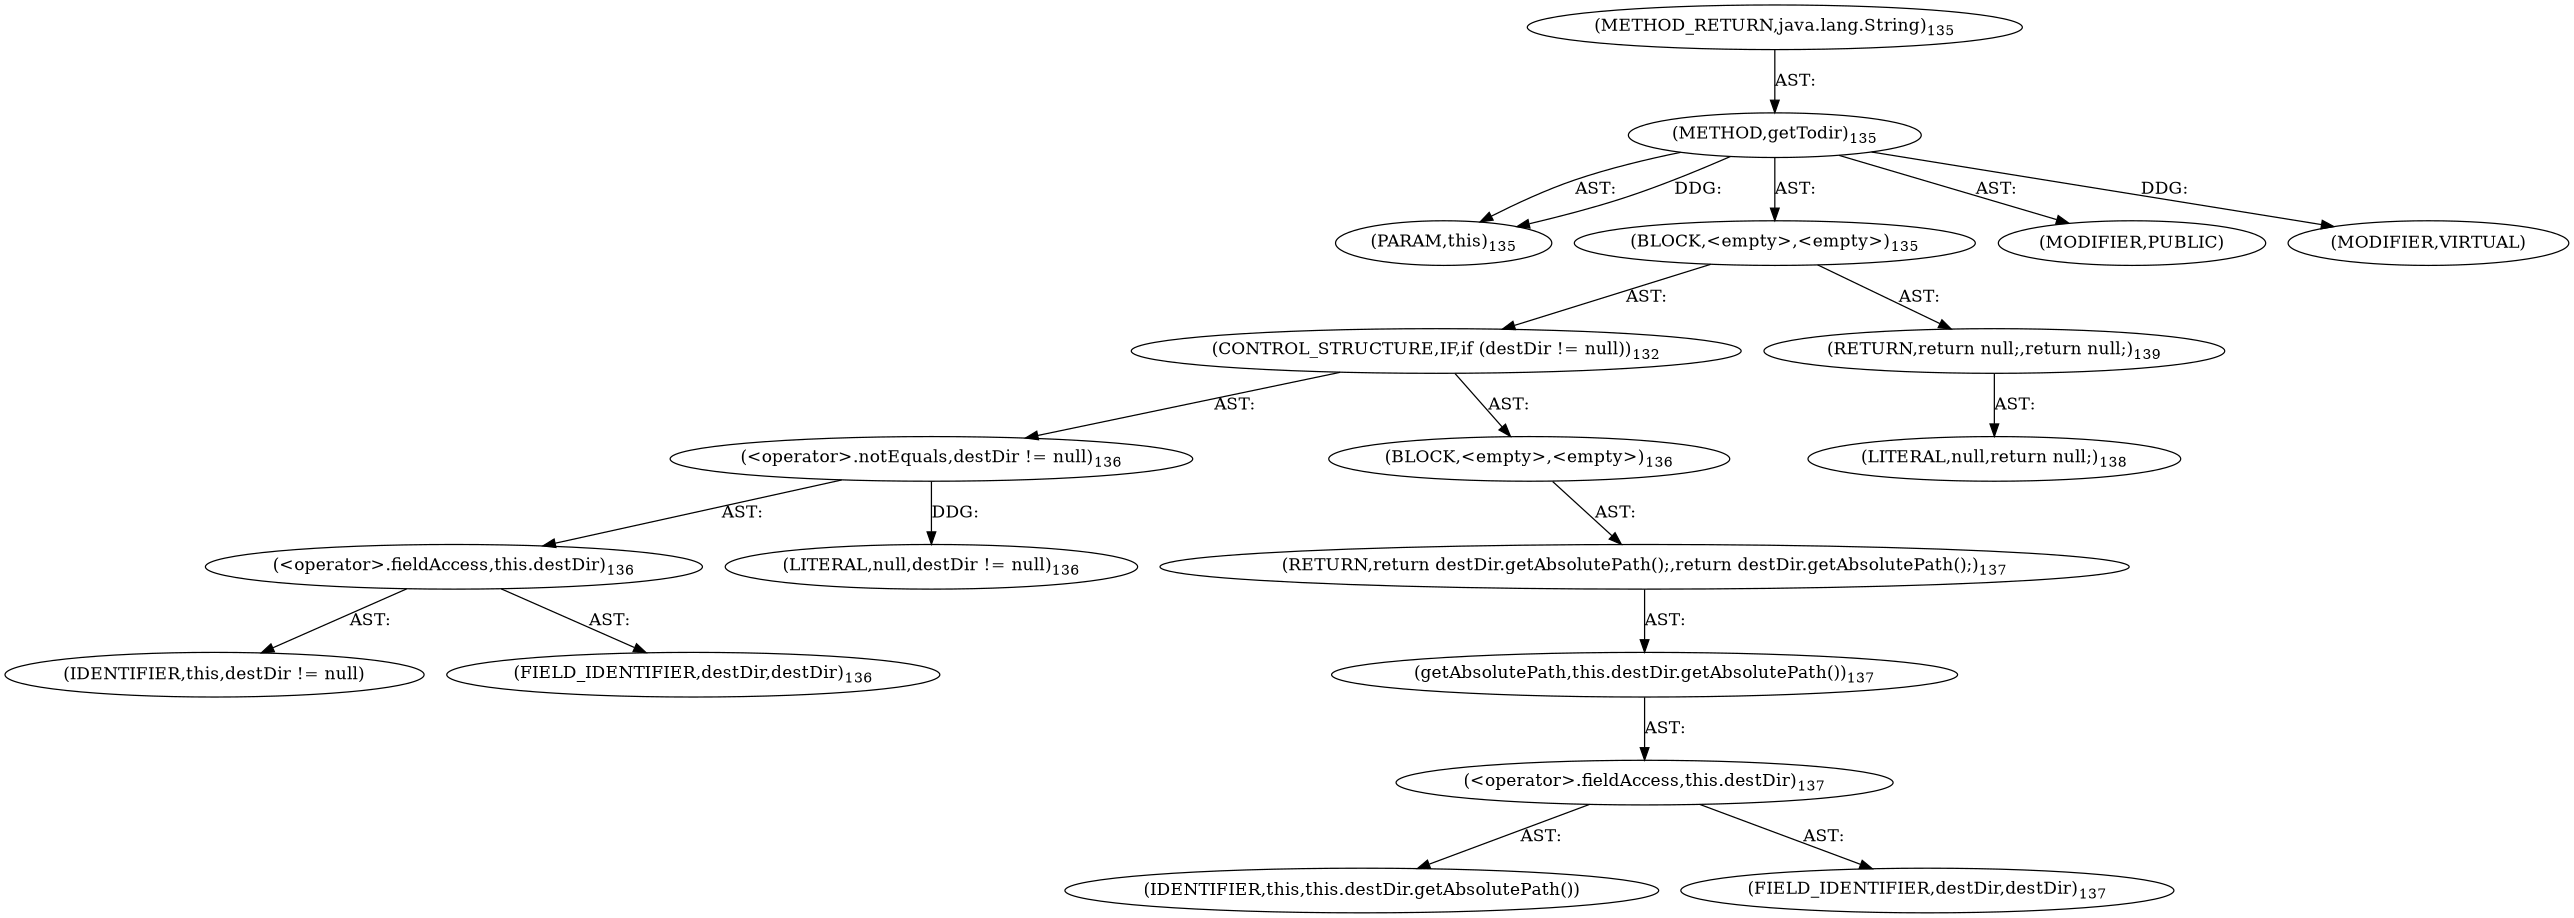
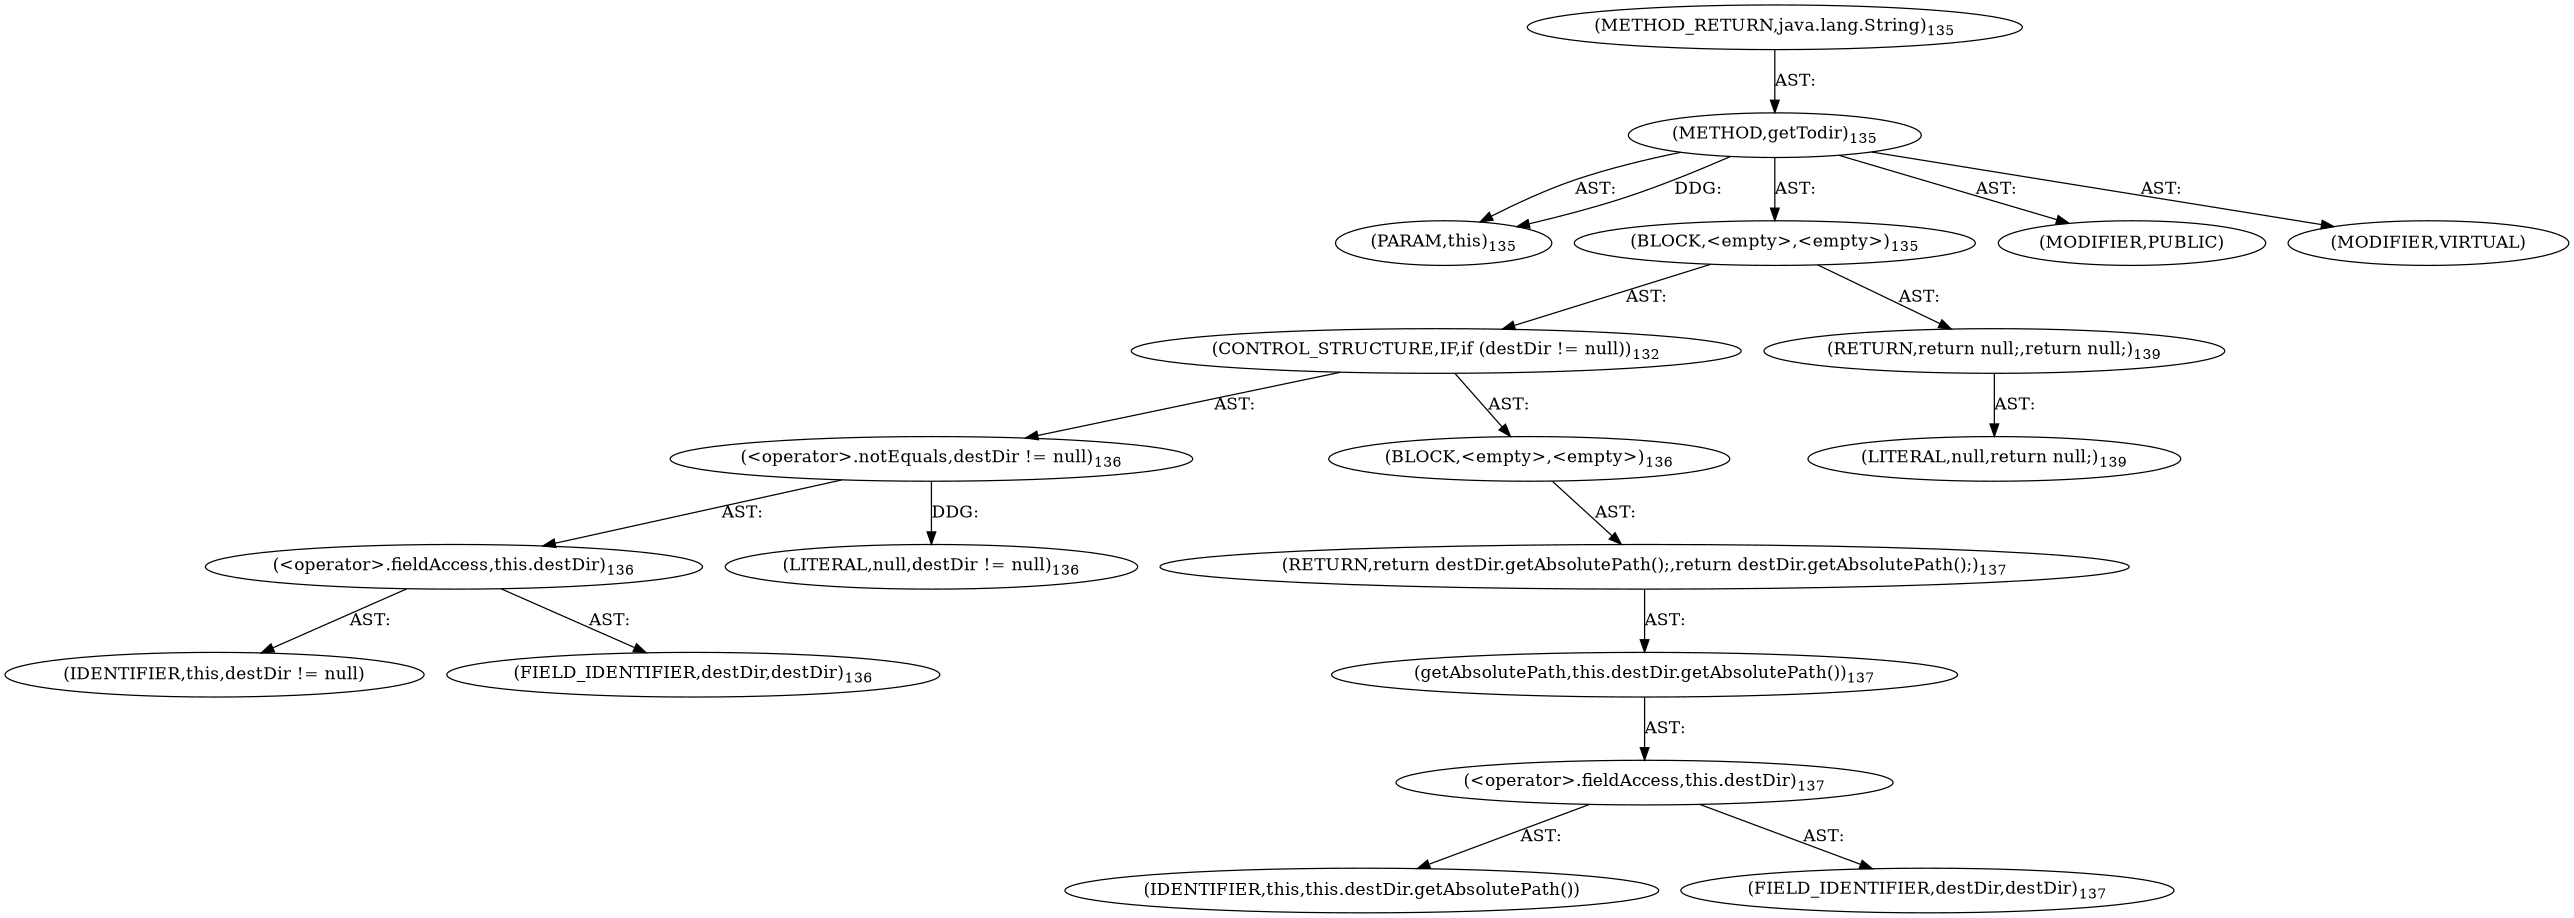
(2167, 189) -> (2164, 189)
(2113, 457) -> (2113, 457)
